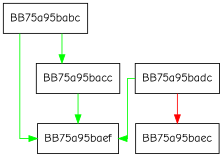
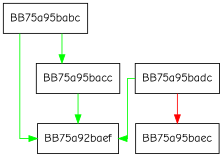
(78, 139) -> (78, 139)
